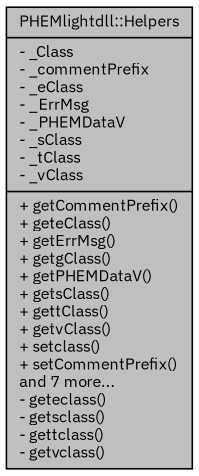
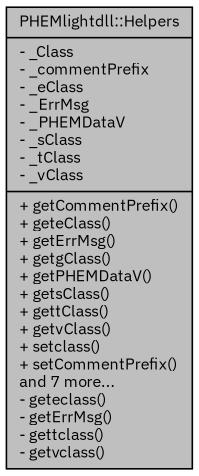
(63, 418) -> (66, 418)
